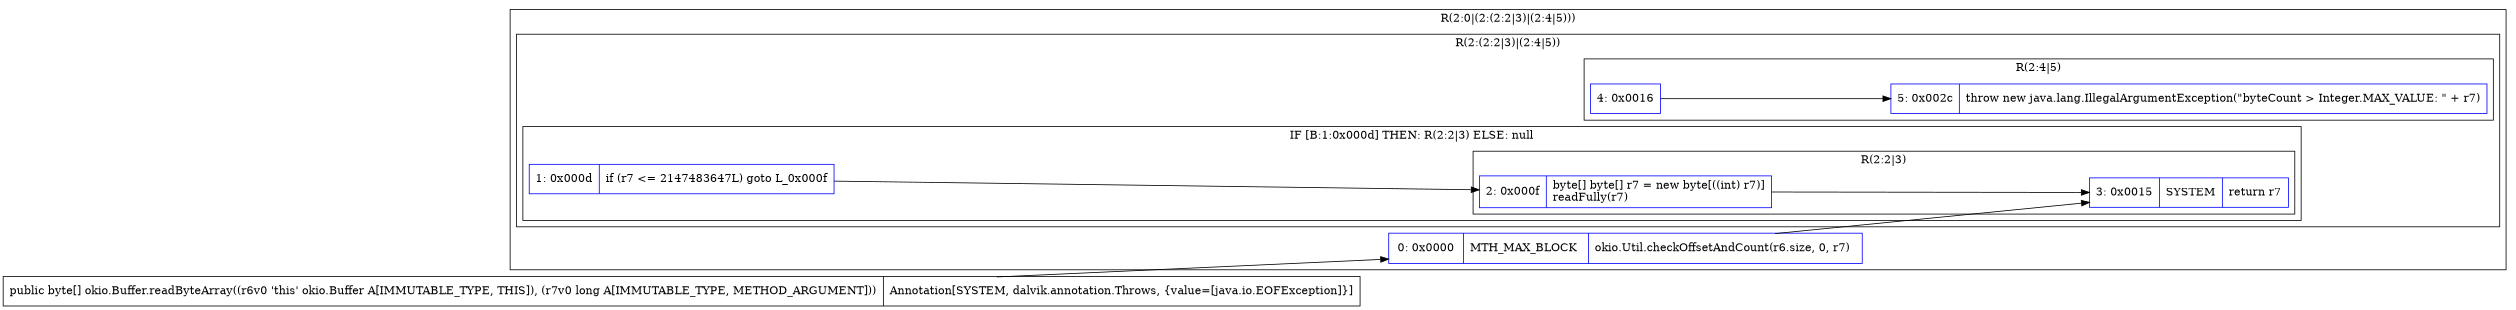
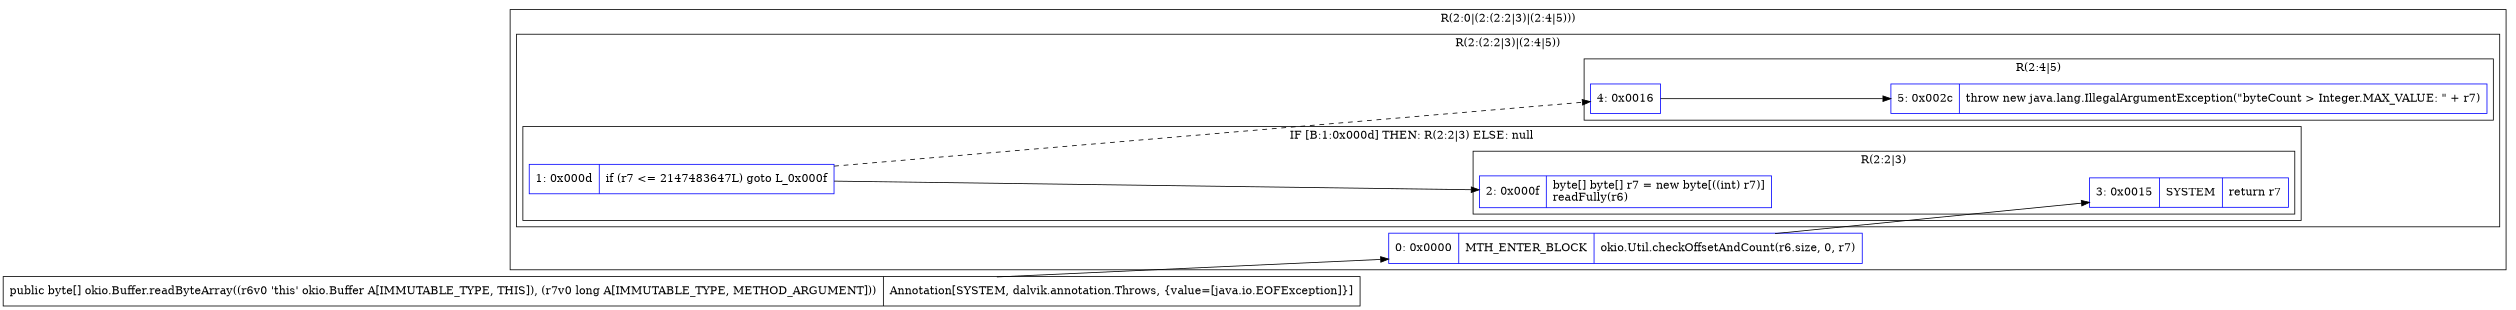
none -> (1208, 134)
(1926, 192) -> none
(1590, 197) -> (1590, 197)
(1524, 248) -> (1526, 248)
